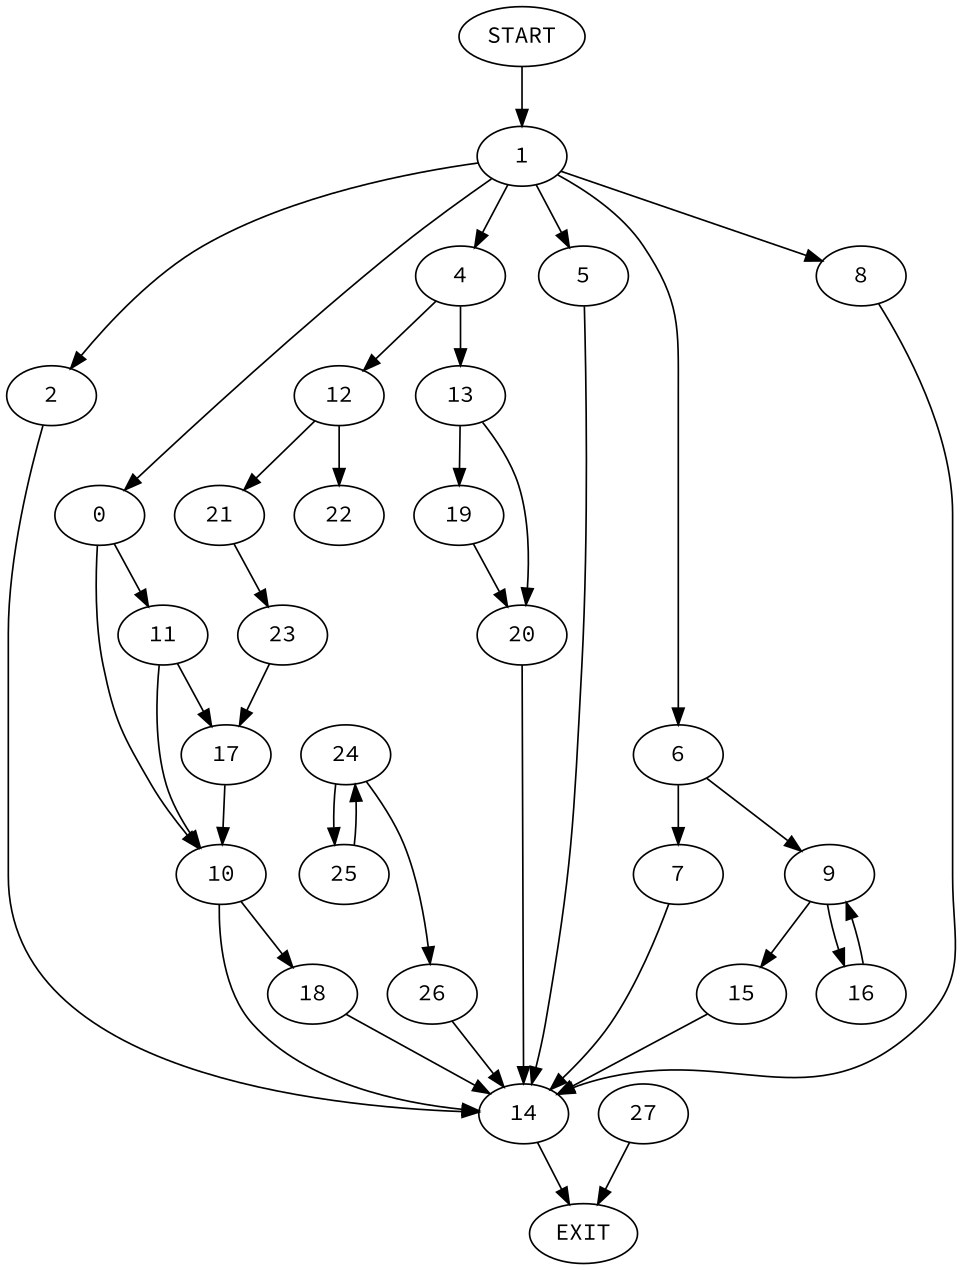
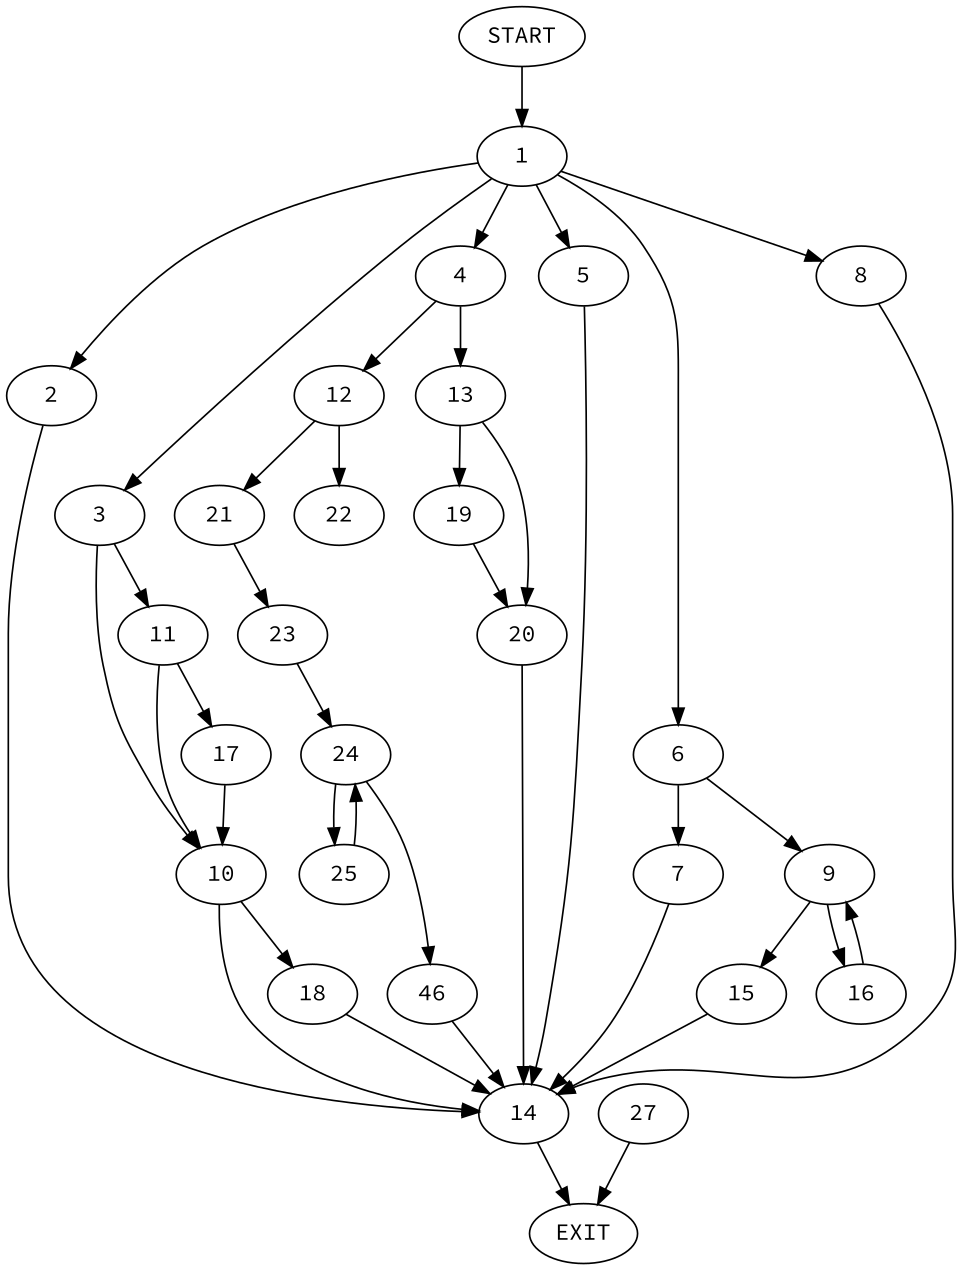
(100, 515) -> (100, 515)
(258, 687) -> (310, 687)
(432, 994) -> (432, 994)
